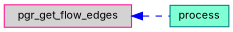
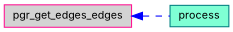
(68, 16) -> (68, 16)
